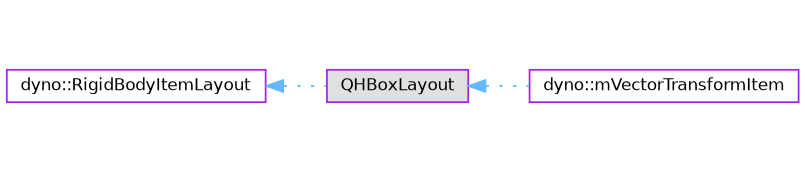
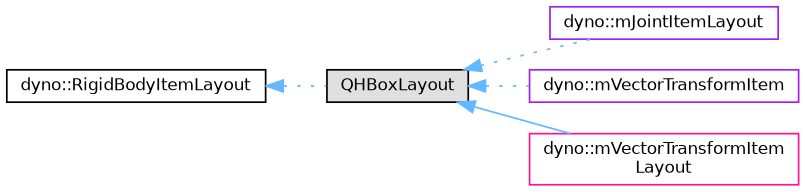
none -> (664, 23)
(136, 86) -> (136, 86)
(398, 86) -> (398, 86)
none -> (664, 159)
